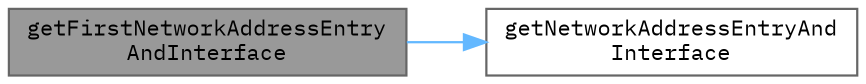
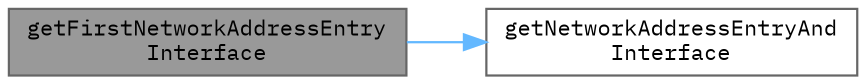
(208, 42) -> (208, 42)
